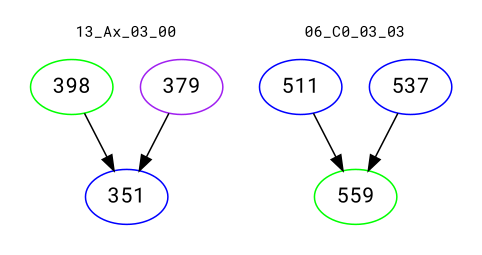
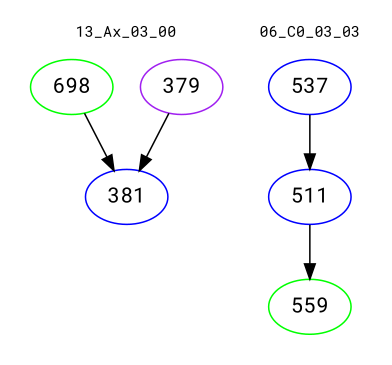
(72, 87) -> (72, 87)
(387, 135) -> (310, 134)
(127, 197) -> (127, 197)
